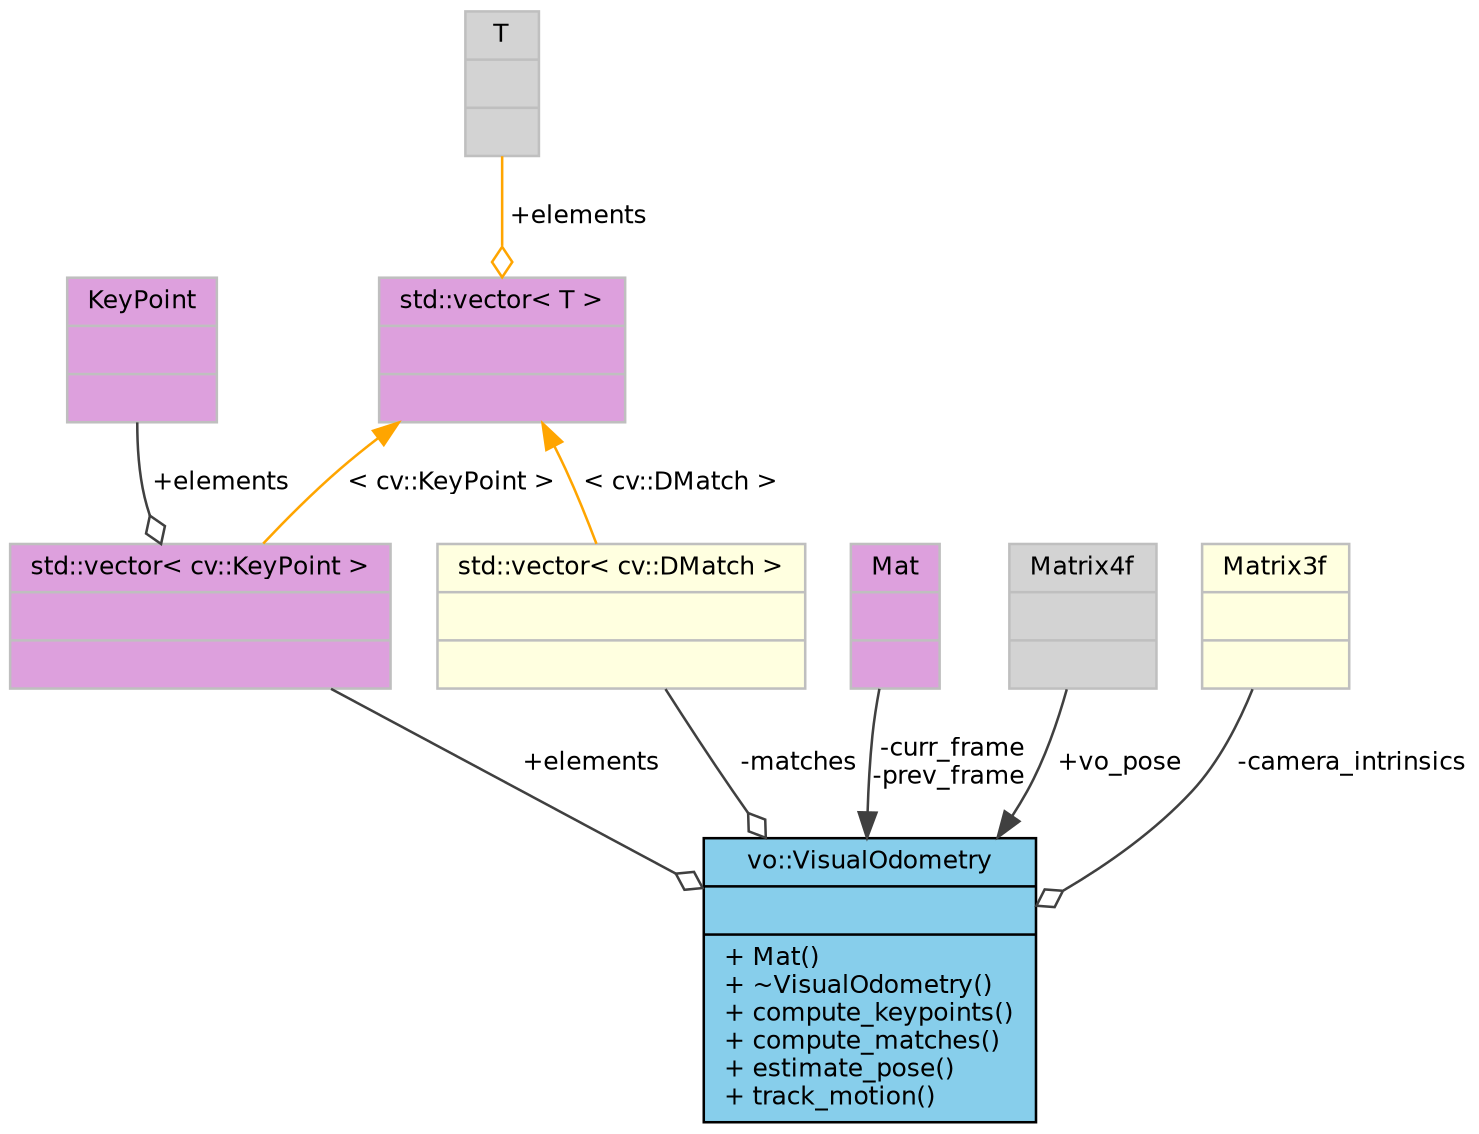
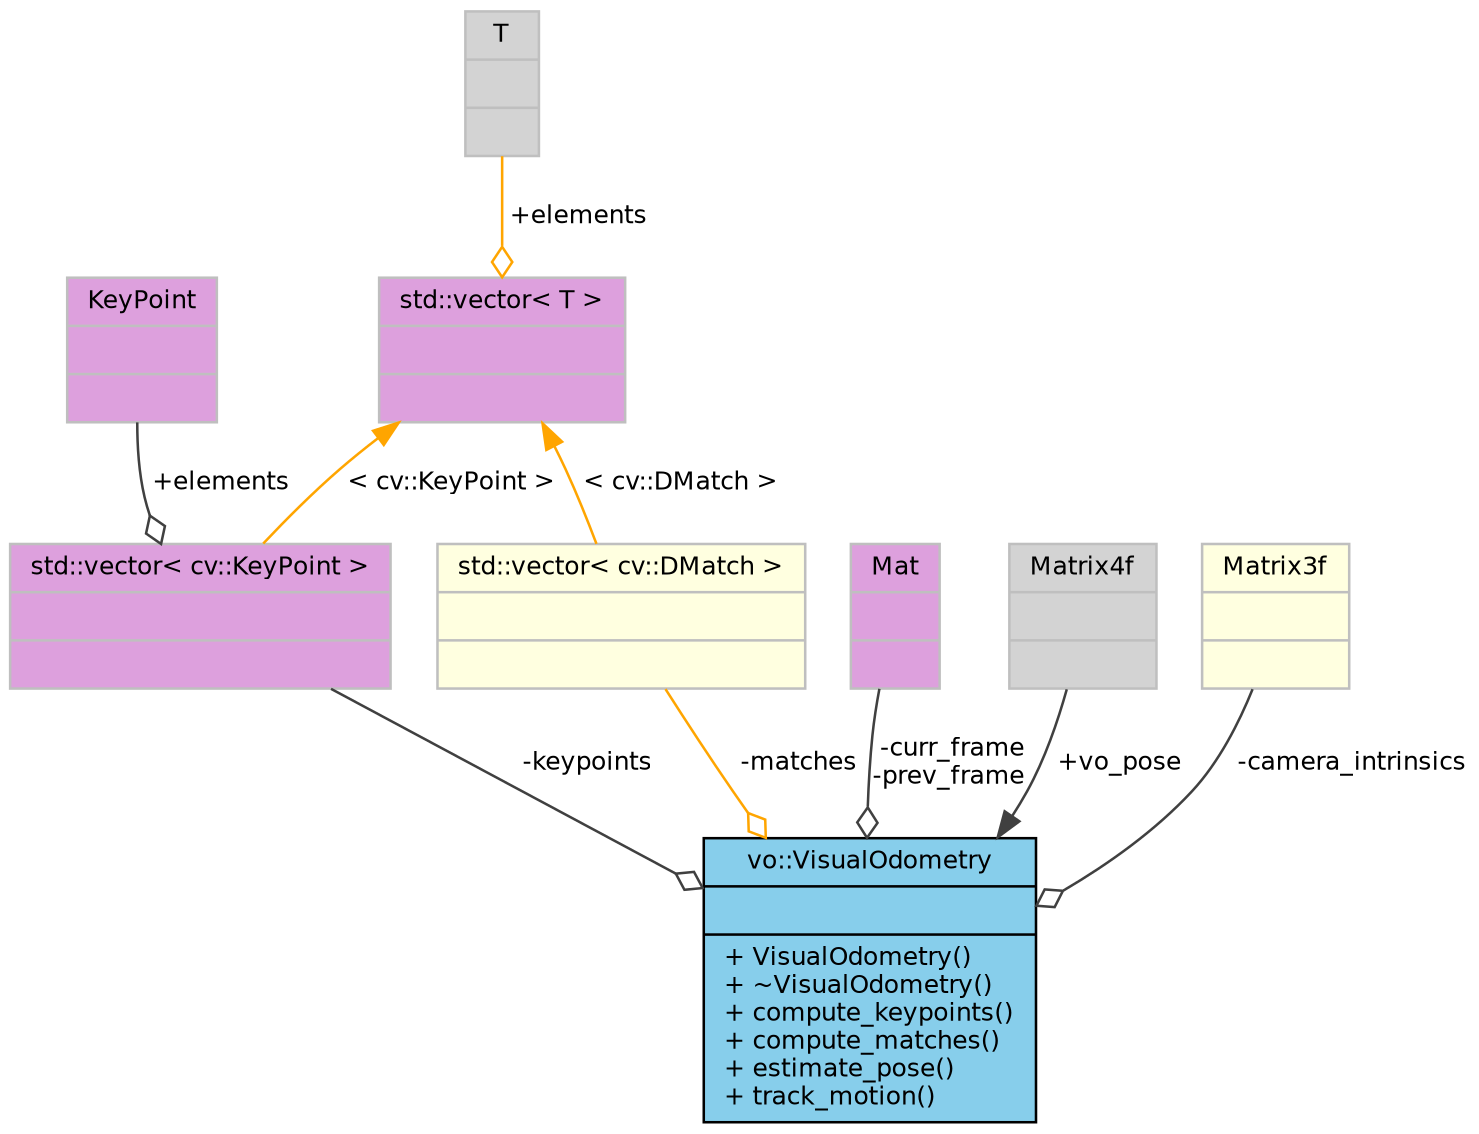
(871, 750) -> (871, 748)
(706, 751) -> (706, 751)
(588, 763) -> (585, 763)
(772, 957) -> (848, 957)
